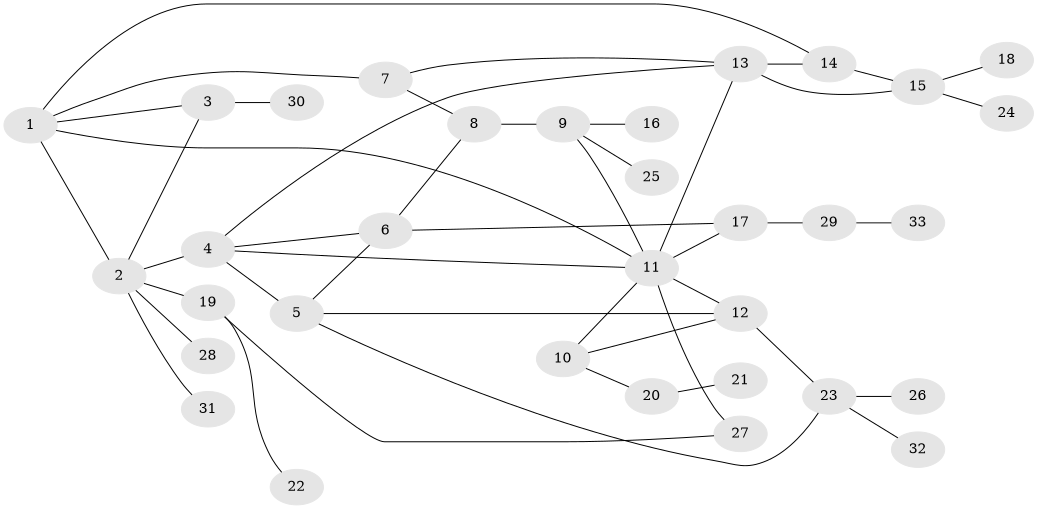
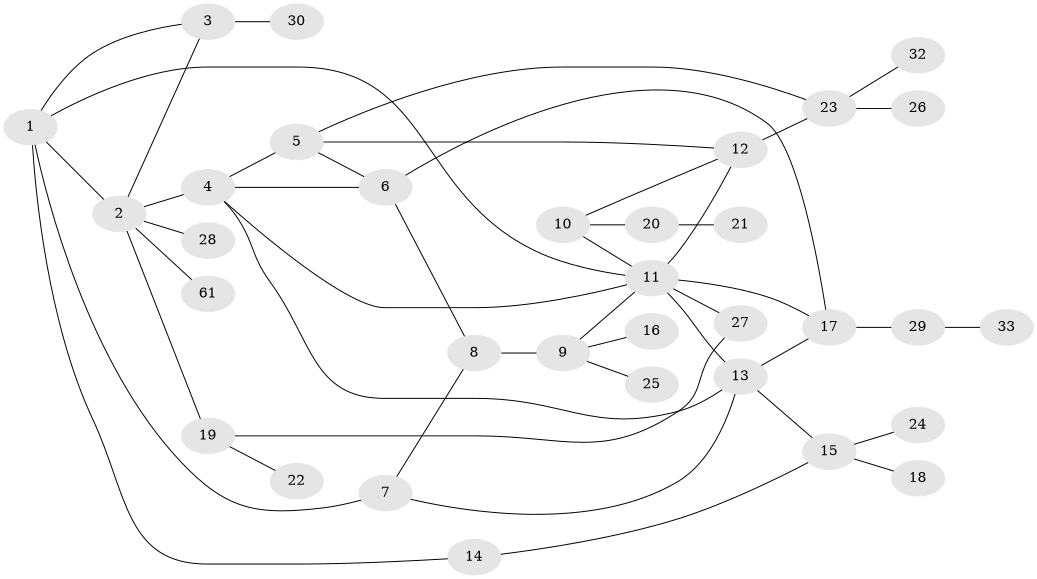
(785, 64) -> (785, 352)
(208, 409) -> (208, 294)
